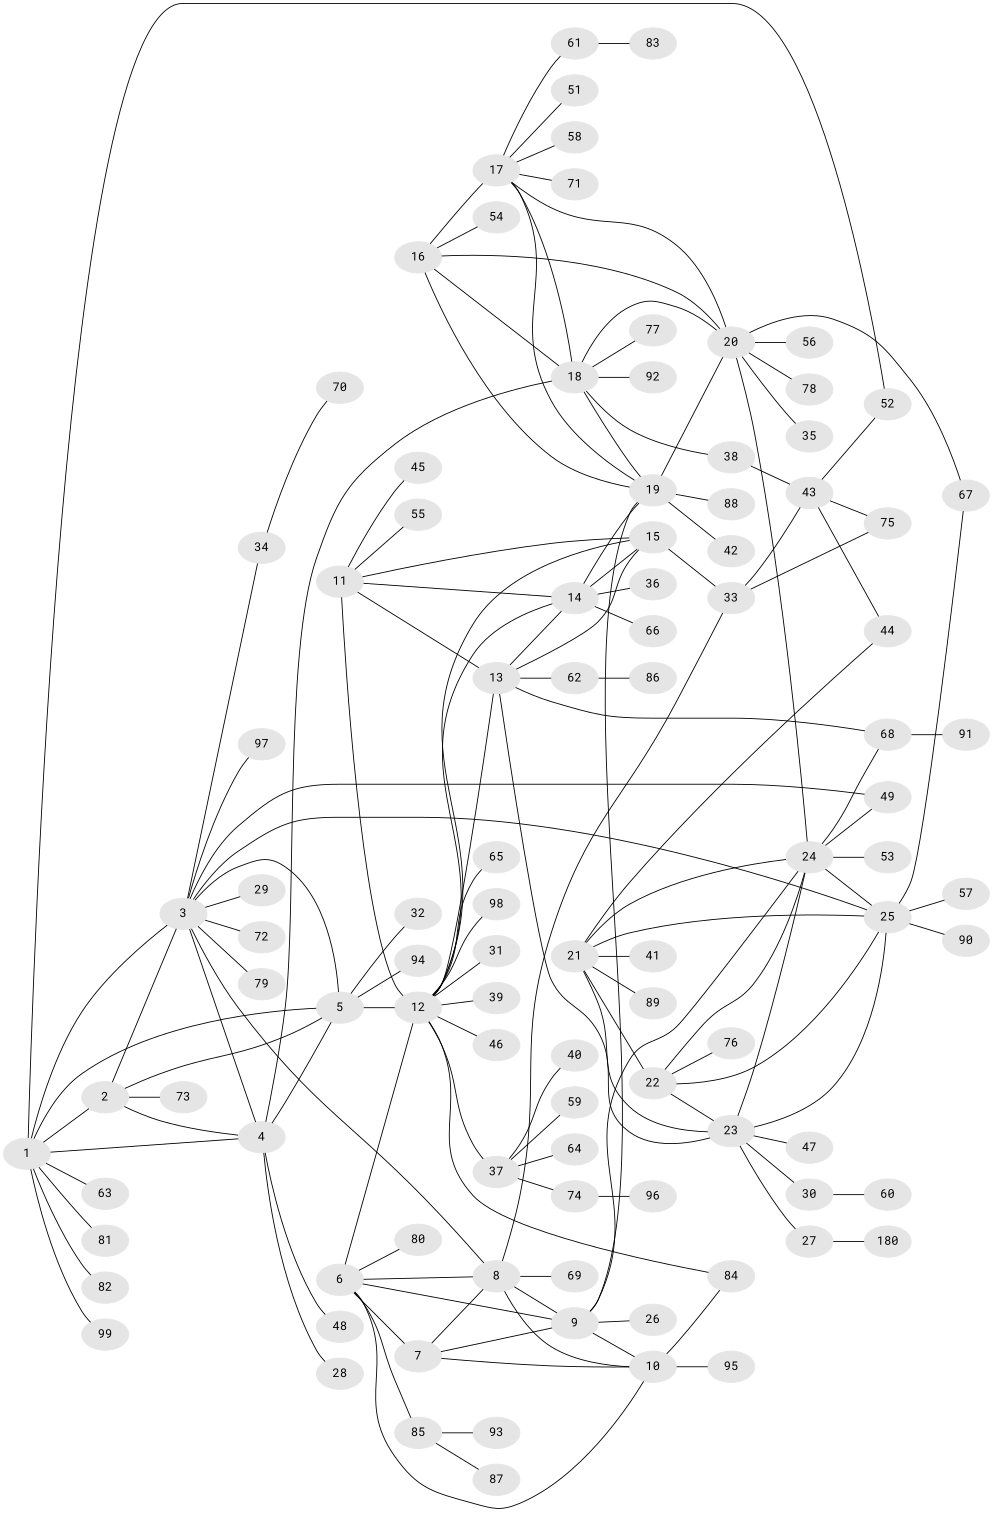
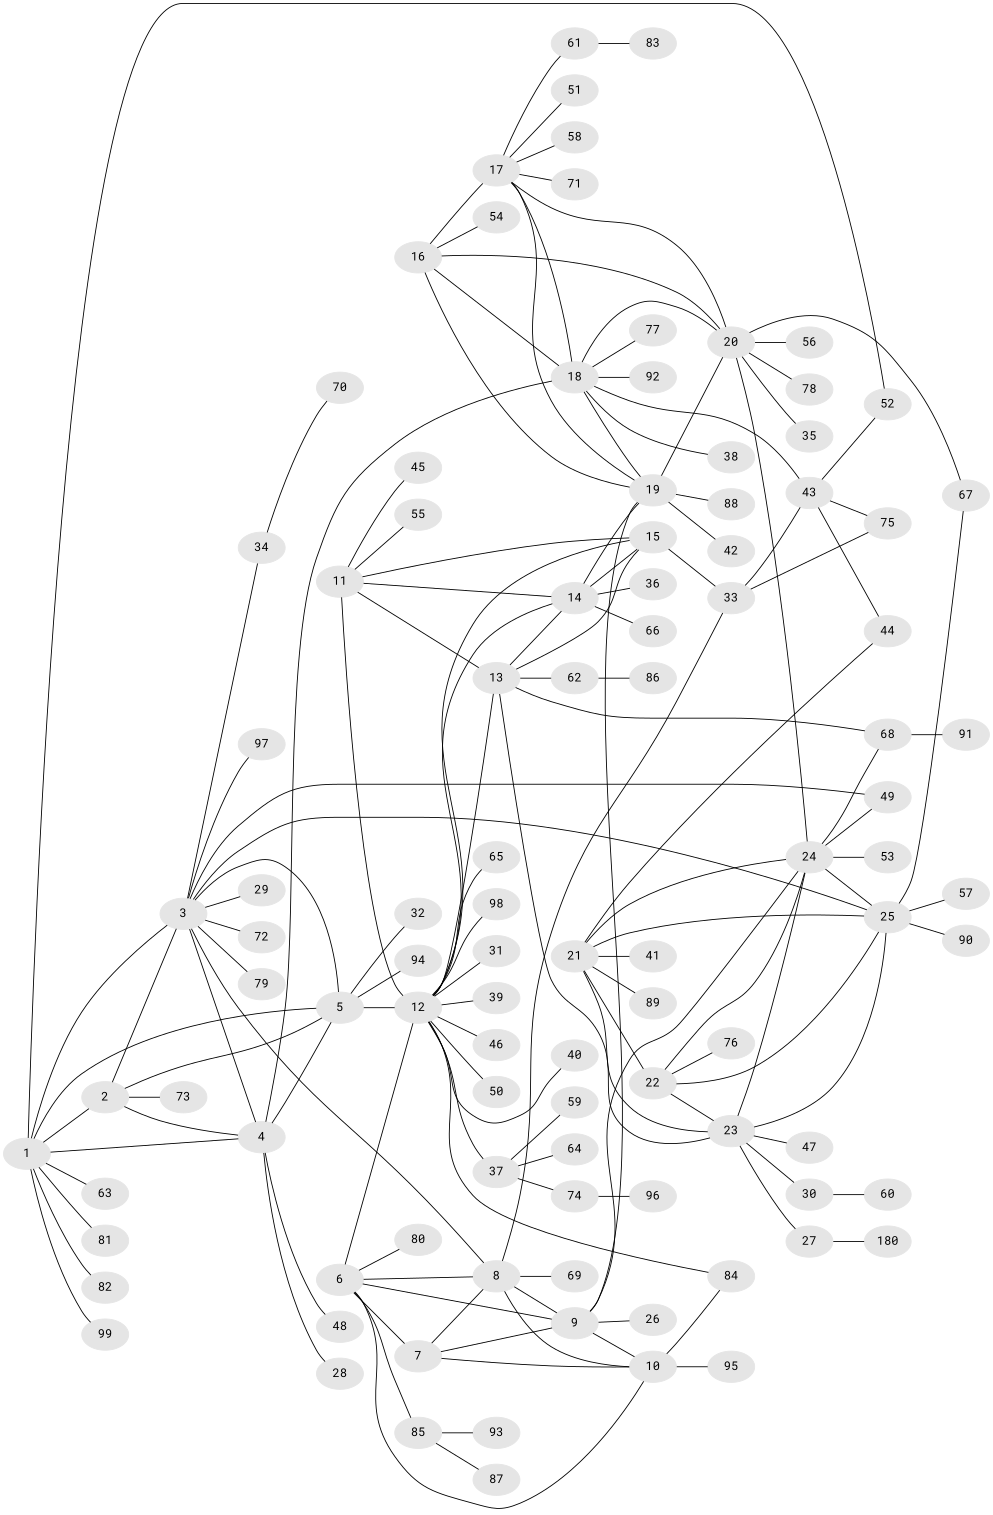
(770, 475) -> (706, 415)
none -> (496, 1092)
(535, 1111) -> (476, 1117)
